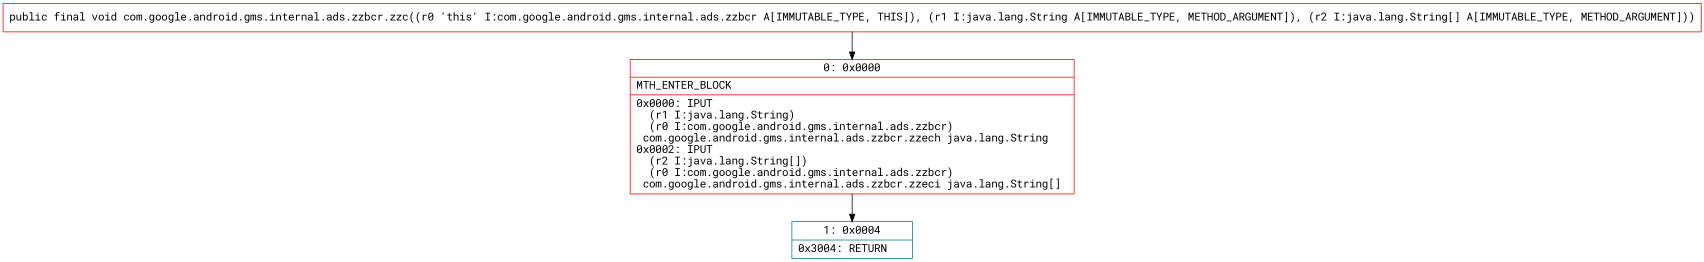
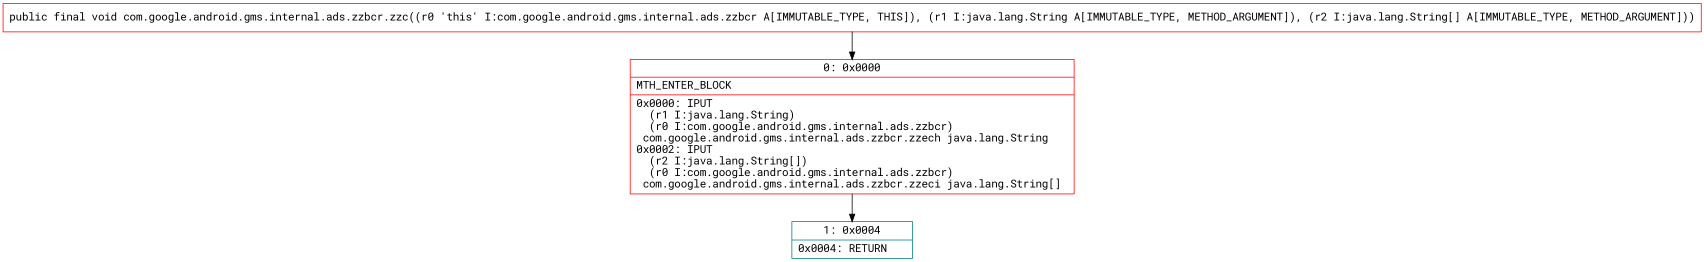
(852, 249) -> (852, 249)
